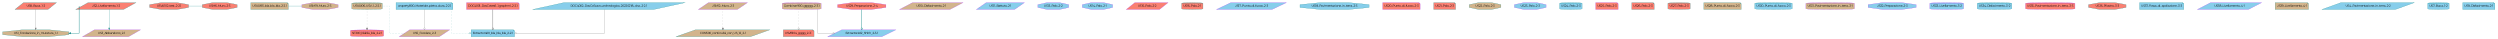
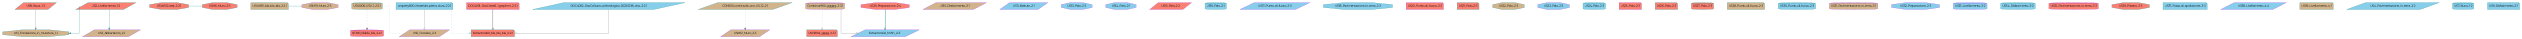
(1192, 6) -> (1216, 6)
(2229, 6) -> (2253, 6)
(723, 19) -> (745, 19)
(79, 24) -> (79, 24)
(493, 33) -> (493, 33)
